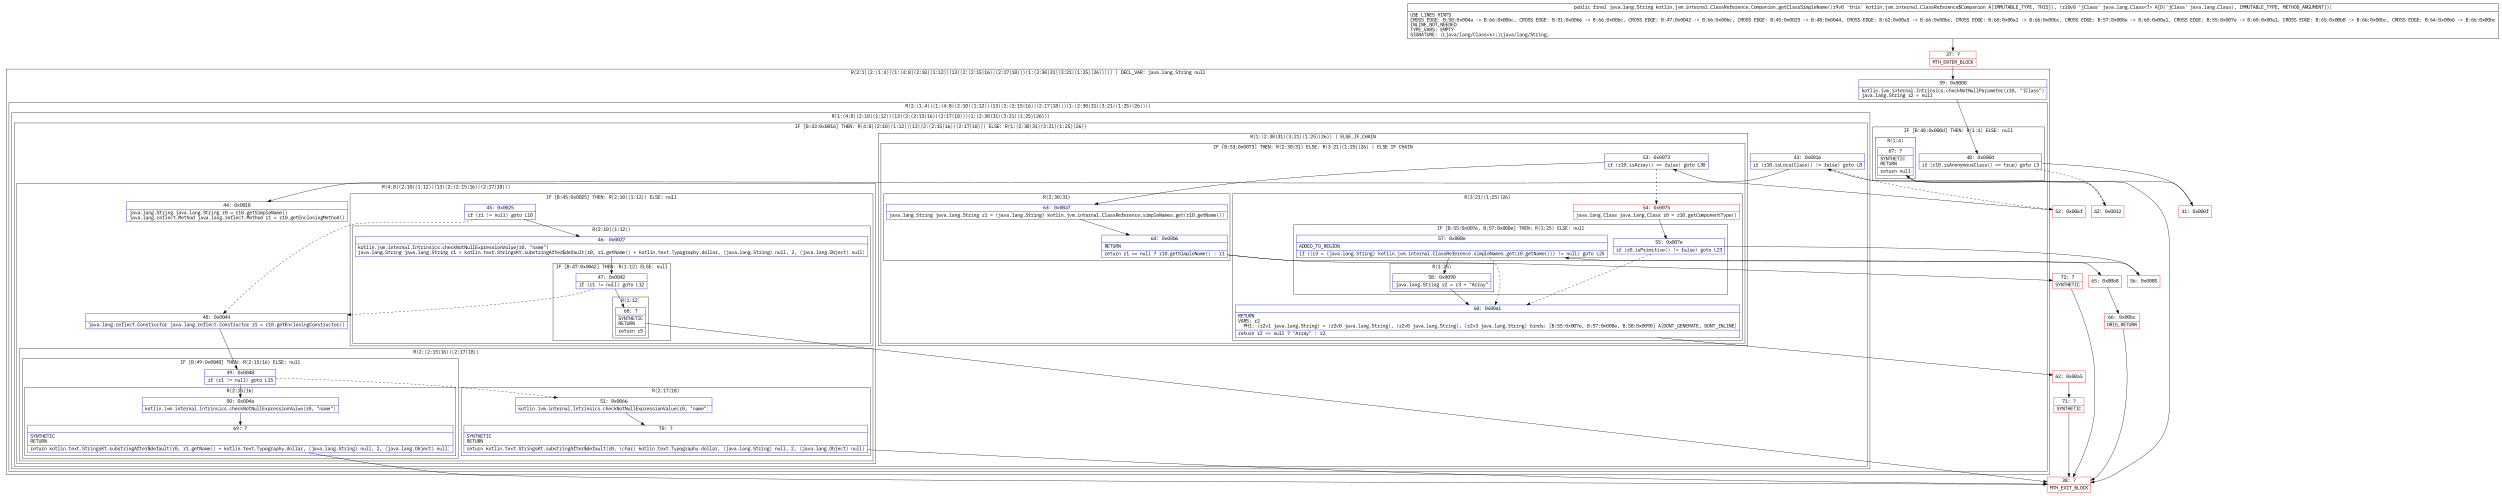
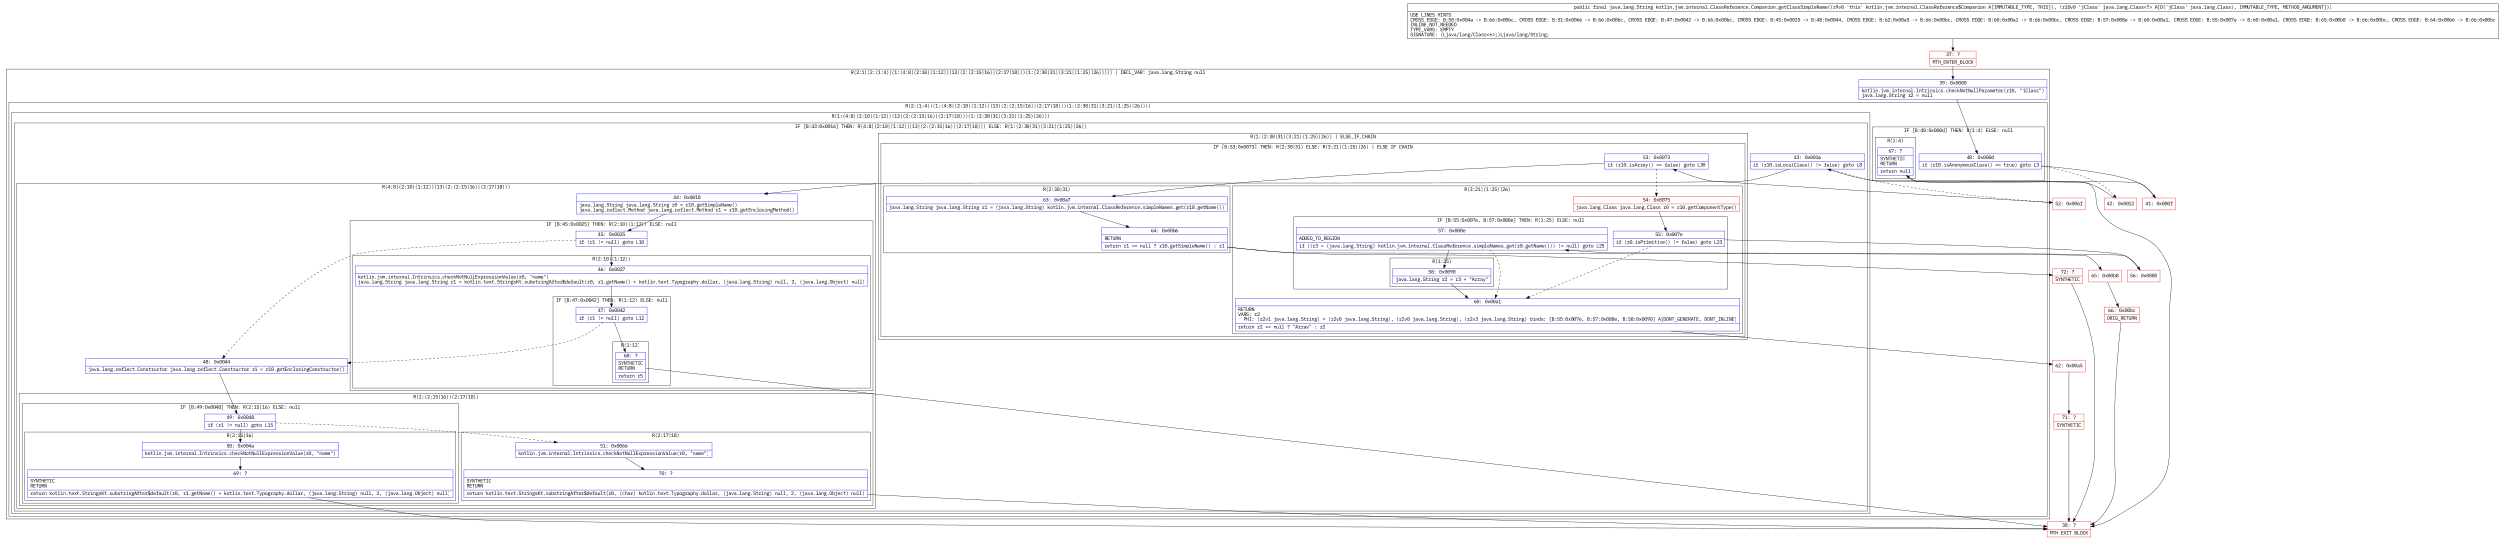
none -> (645, 223)
